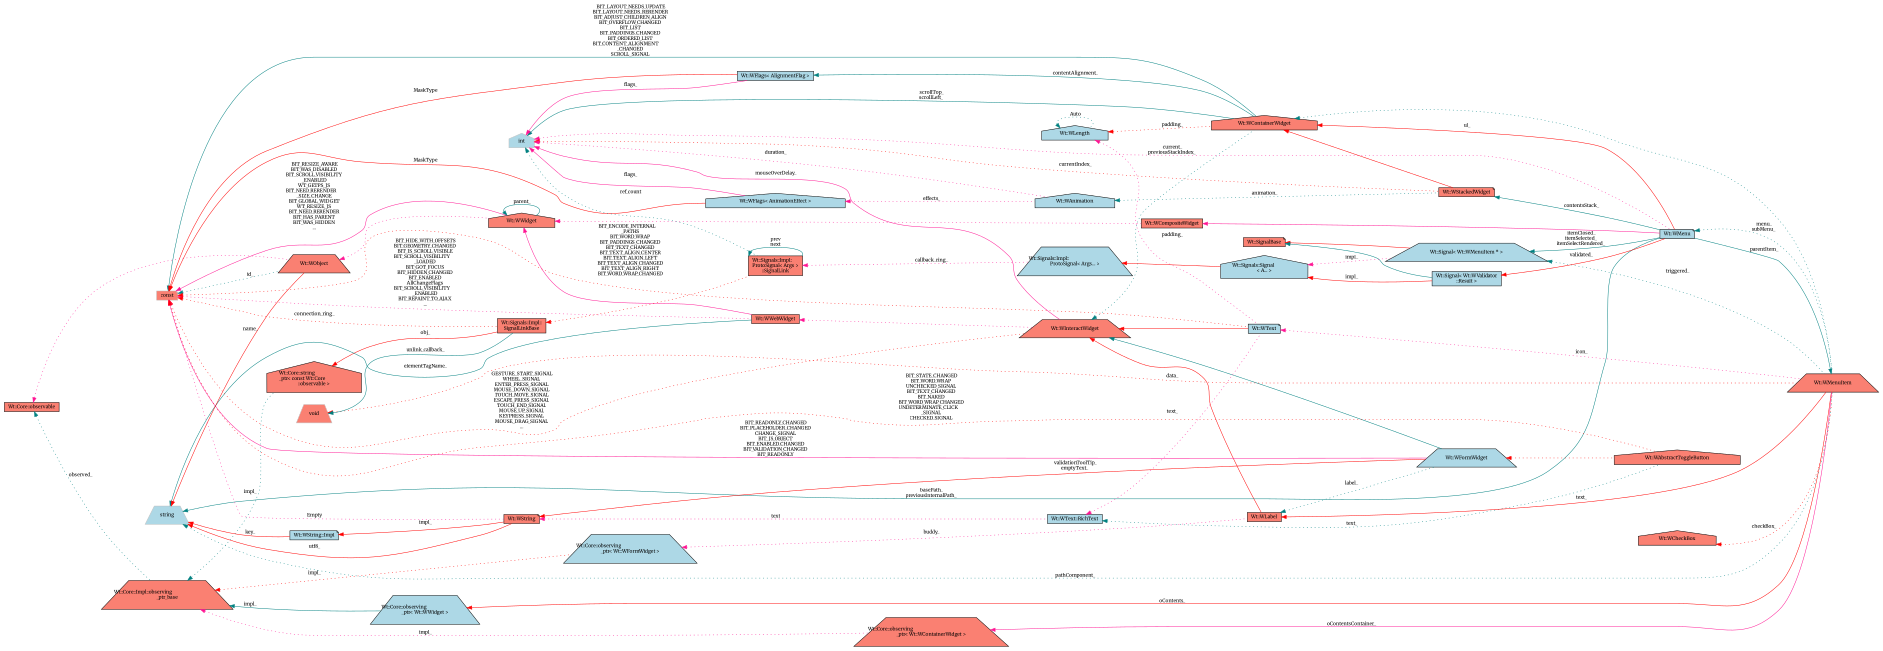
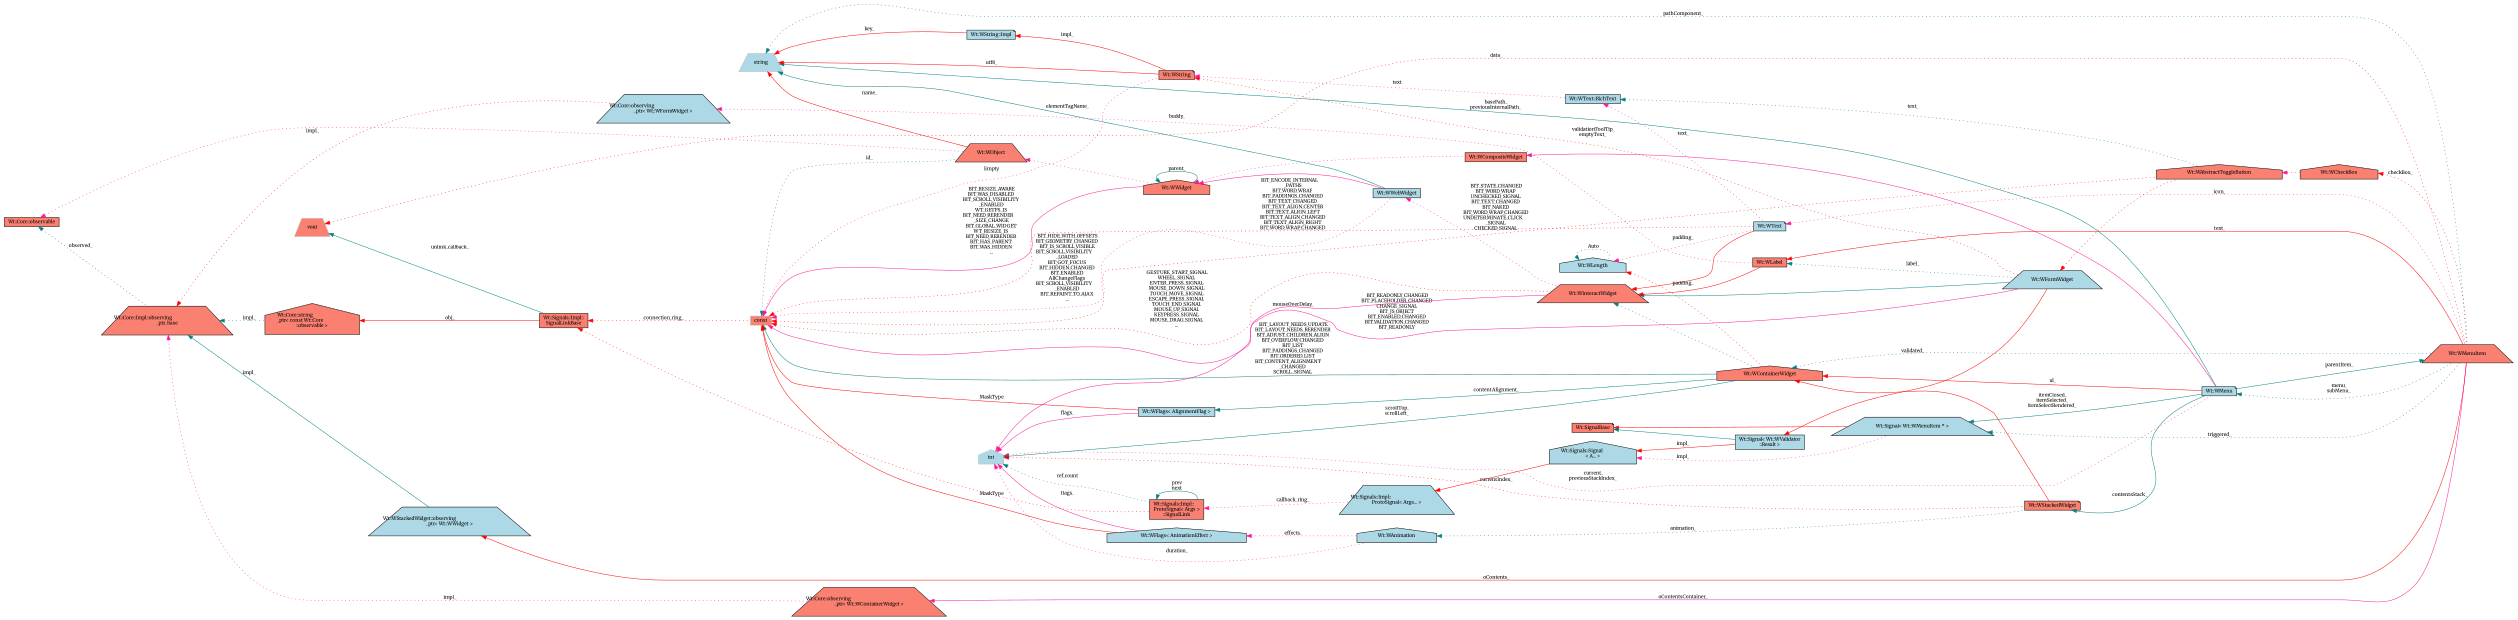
none -> (2294, 173)
(1587, 262) -> (1933, 385)
(775, 319) -> (1397, 193)
(339, 323) -> (672, 321)
(984, 478) -> (1617, 150)
(425, 610) -> (450, 521)
